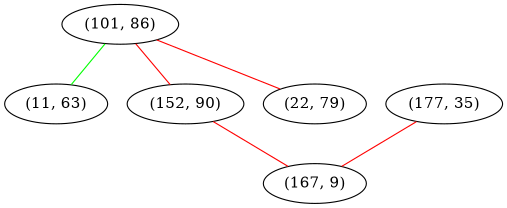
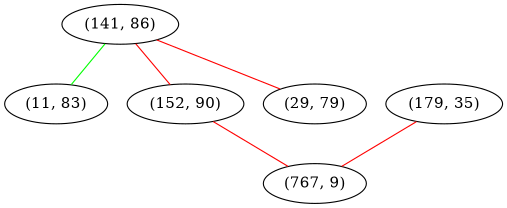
(120, 24) -> (120, 24)
(56, 104) -> (56, 104)
(315, 104) -> (315, 104)
(444, 104) -> (444, 104)
(315, 184) -> (315, 184)
